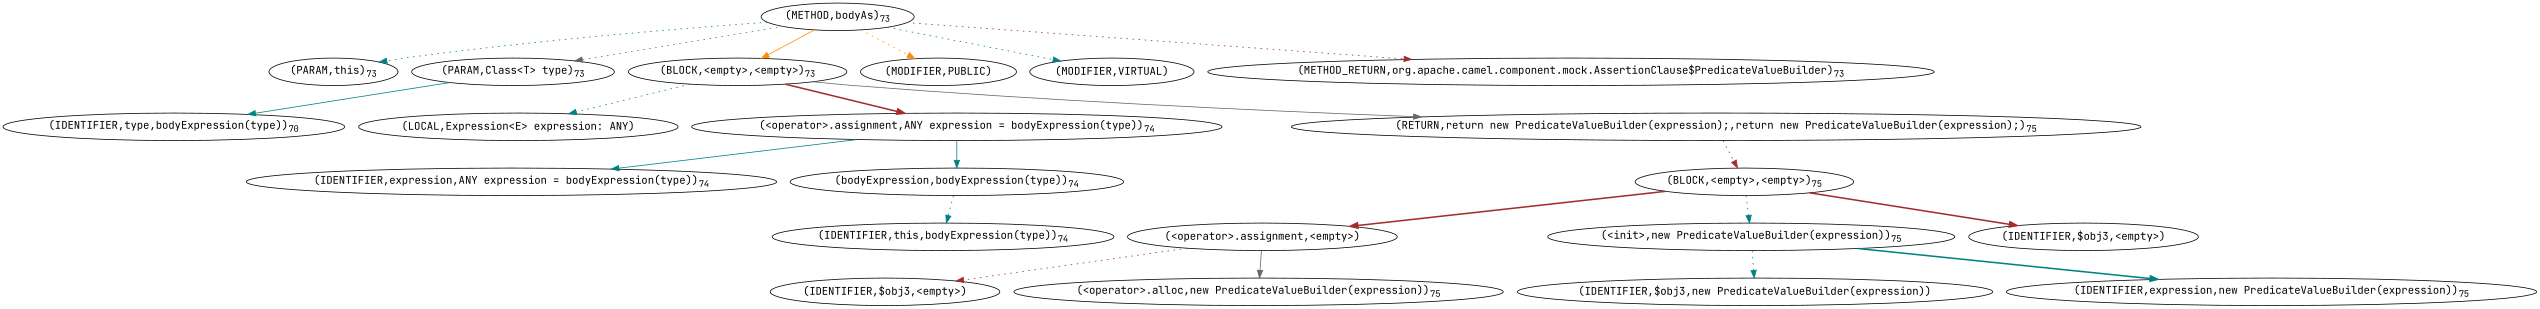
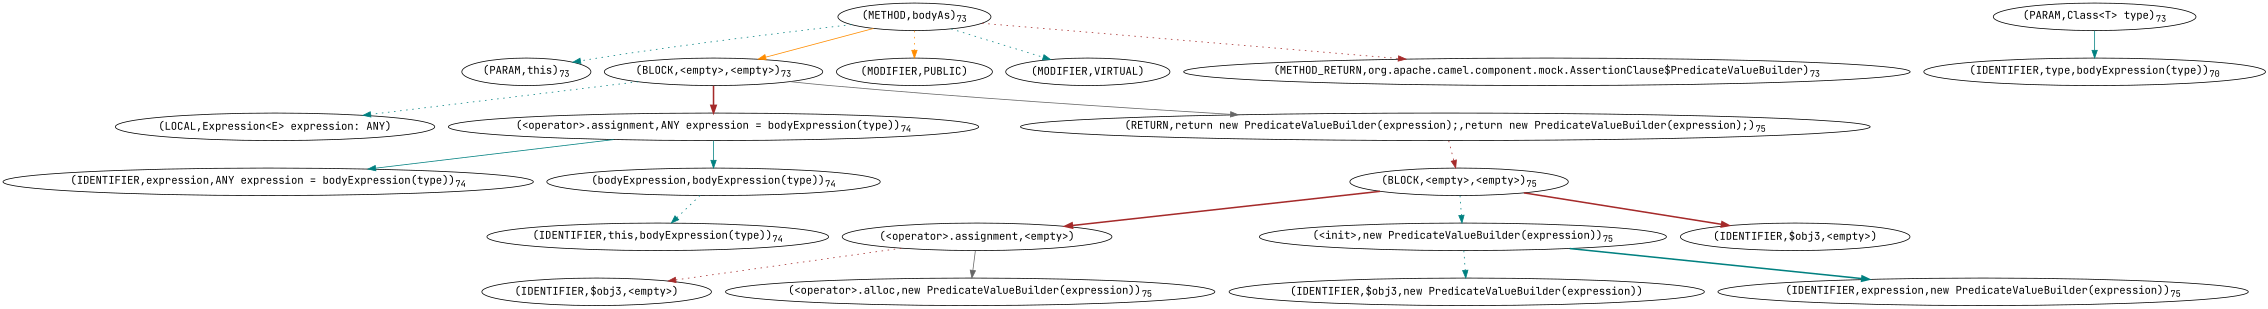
(683, 43) -> none
